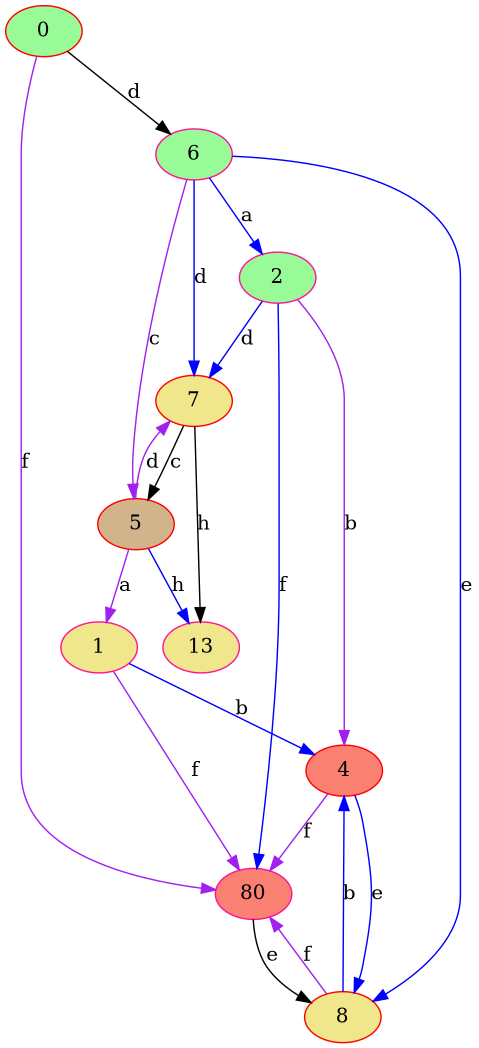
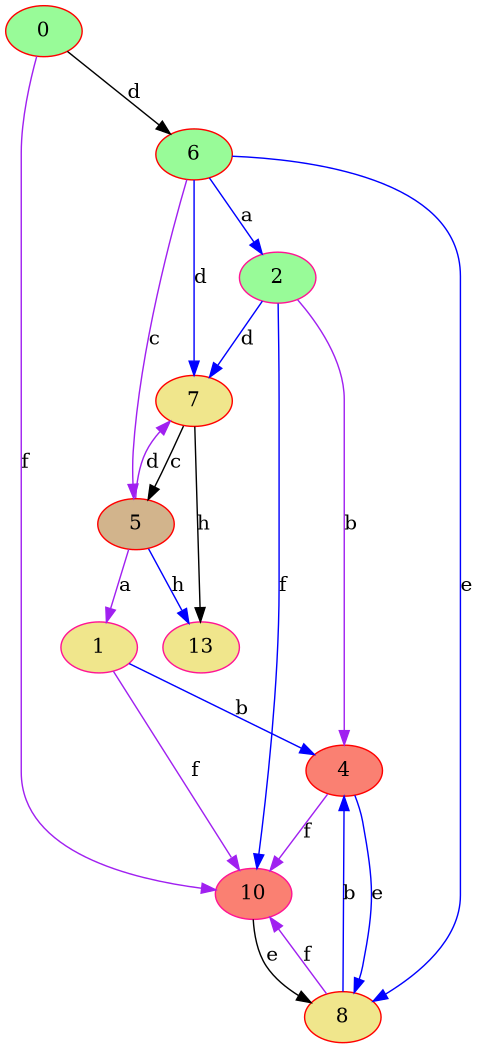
(194, 154) -> (194, 154)
(254, 894) -> (254, 894)
